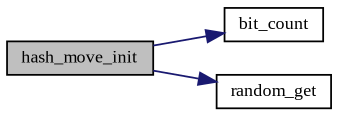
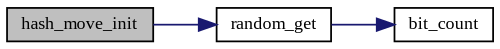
(180, 41) -> (354, 25)
